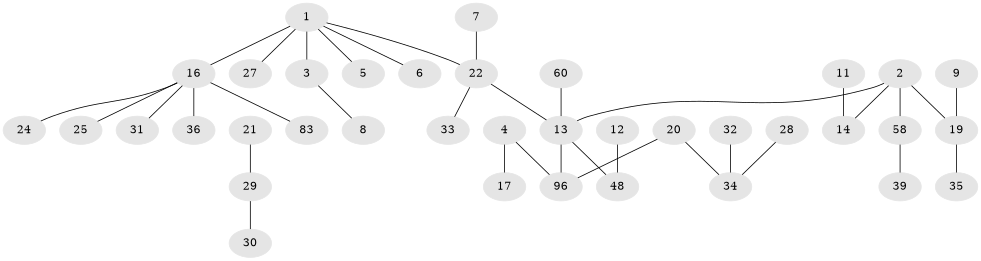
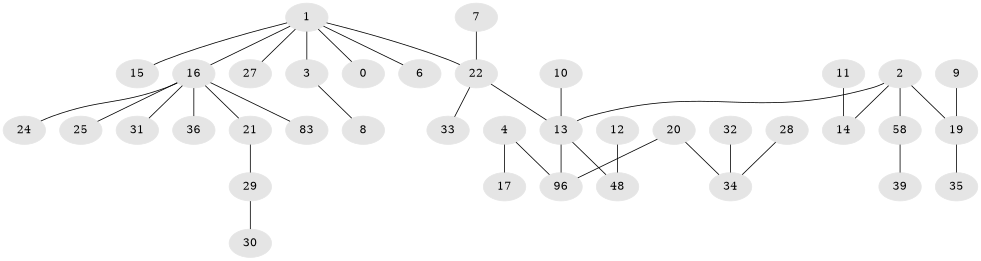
none -> (137, 74)
(363, 74) -> (363, 74)
(561, 74) -> (561, 74)
none -> (222, 102)
